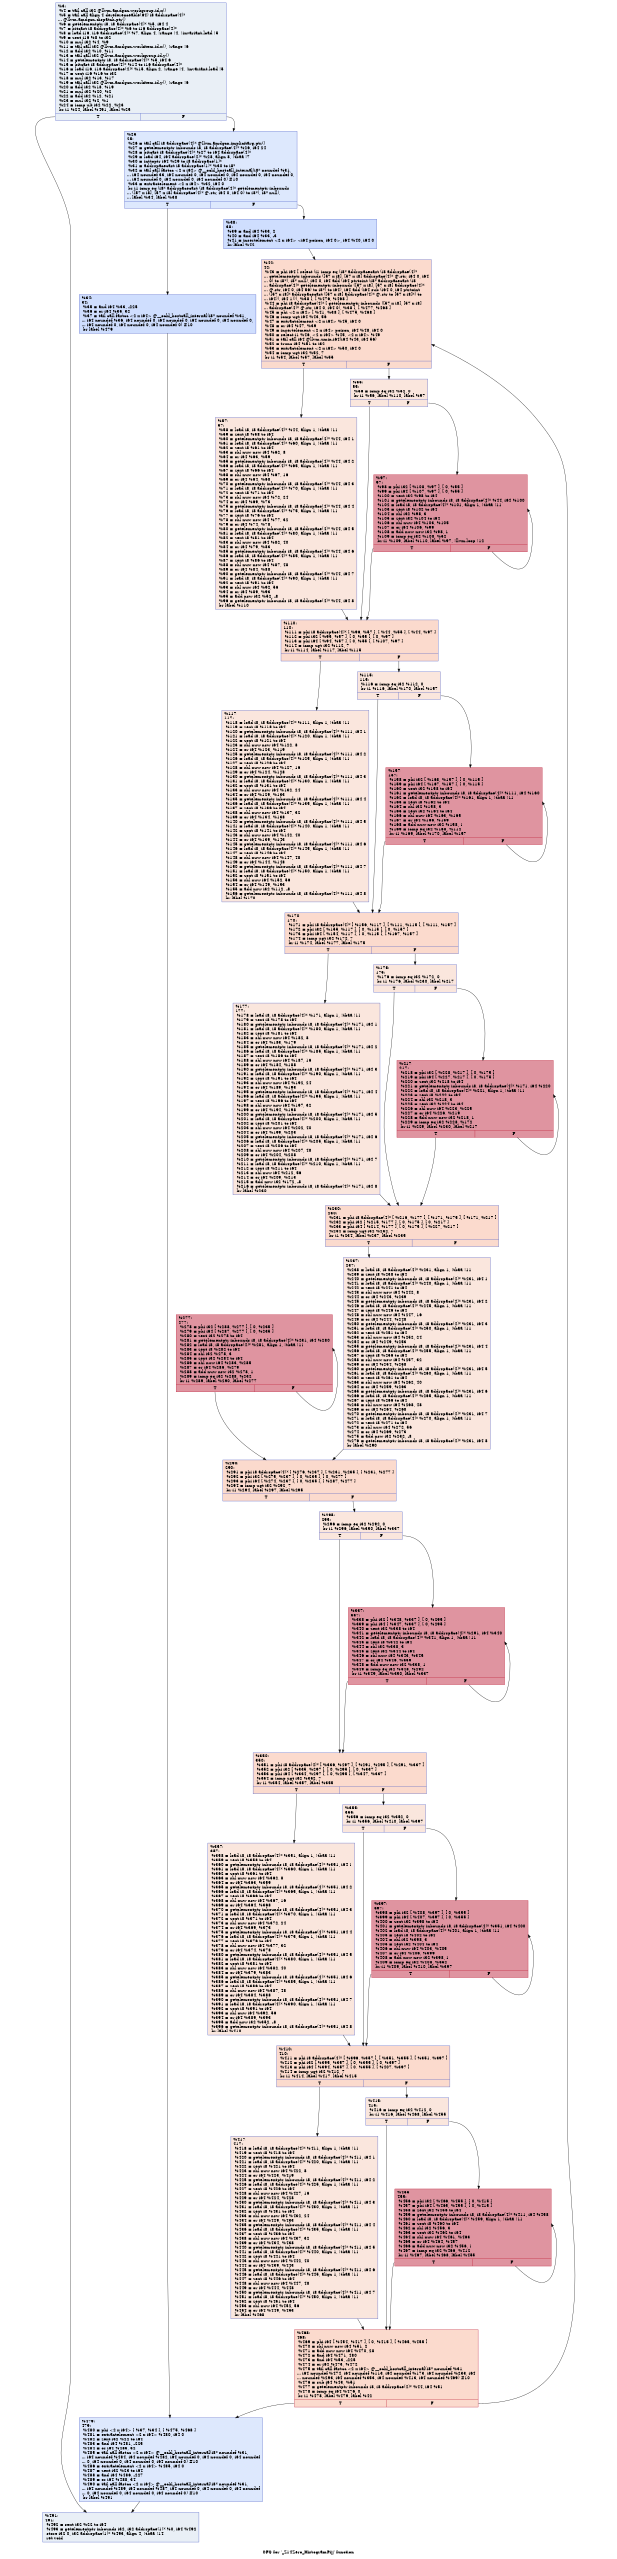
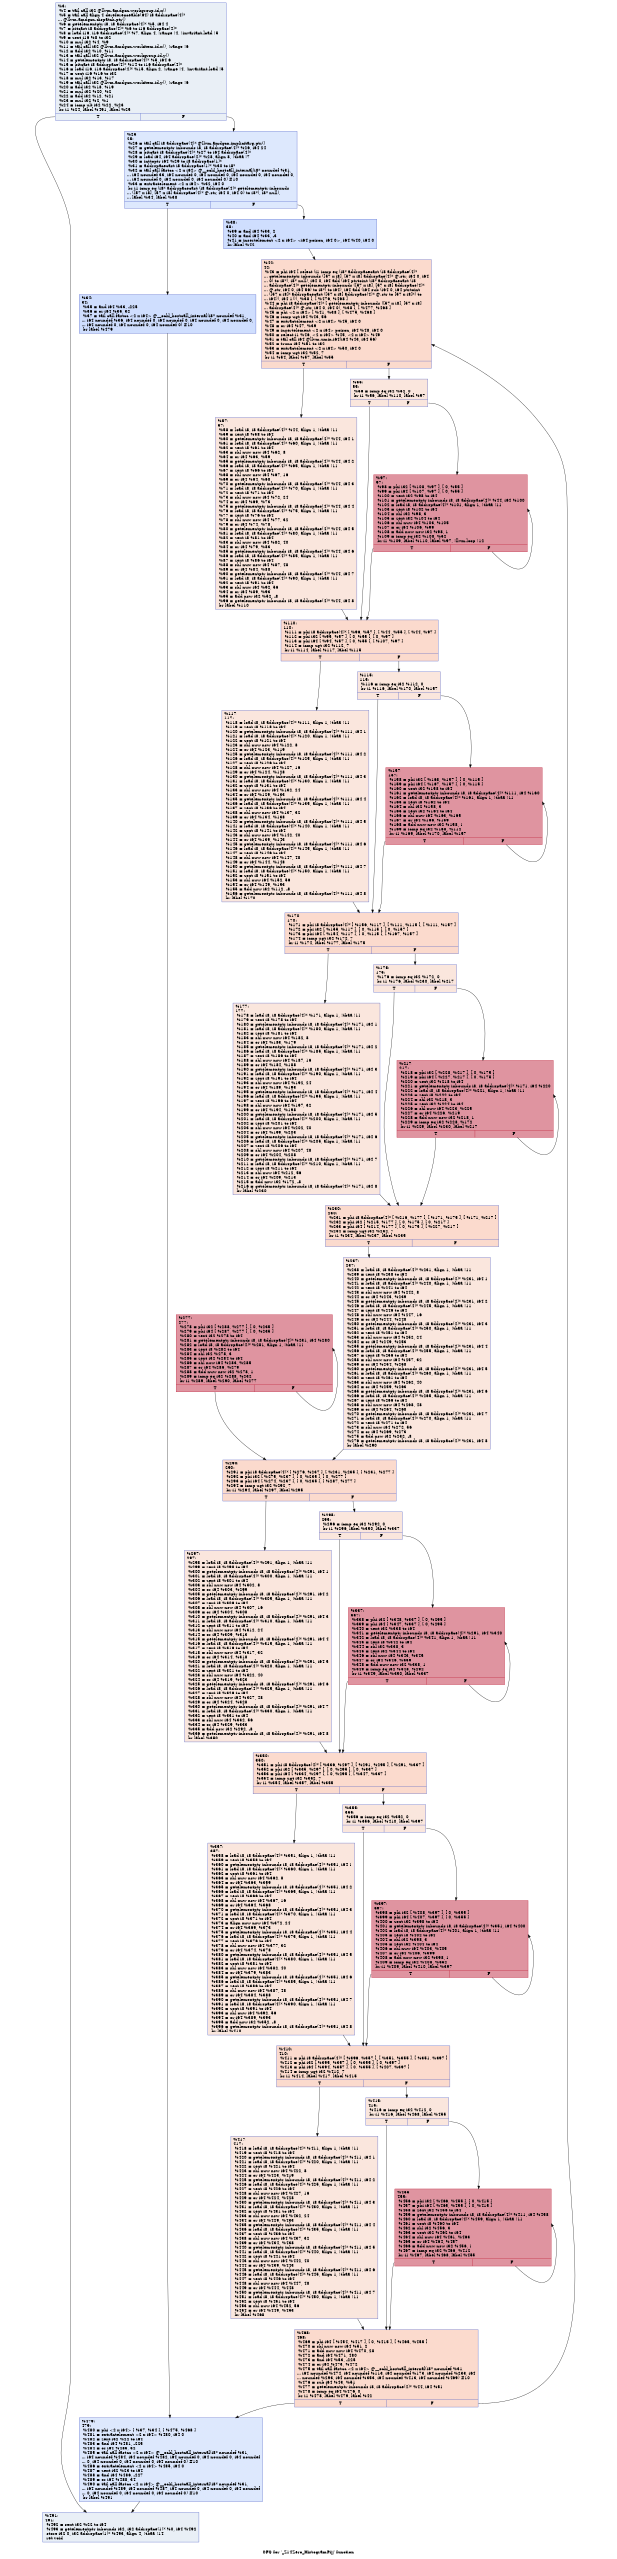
none -> (258, 1646)
(248, 1923) -> (250, 1923)
(386, 2368) -> (386, 2368)
